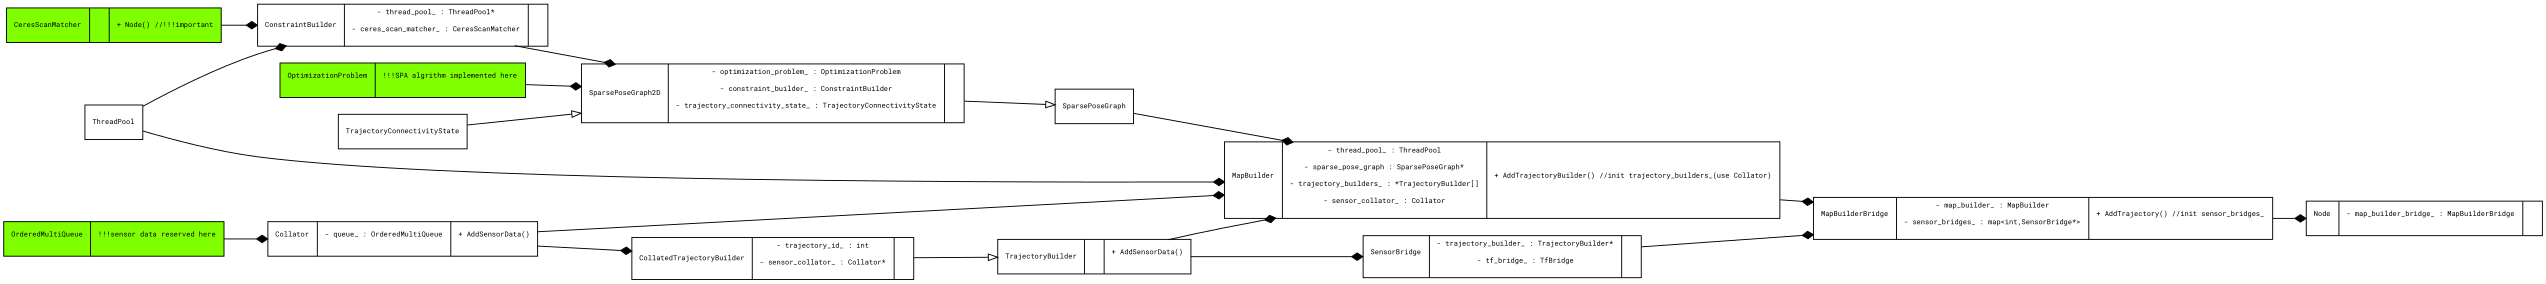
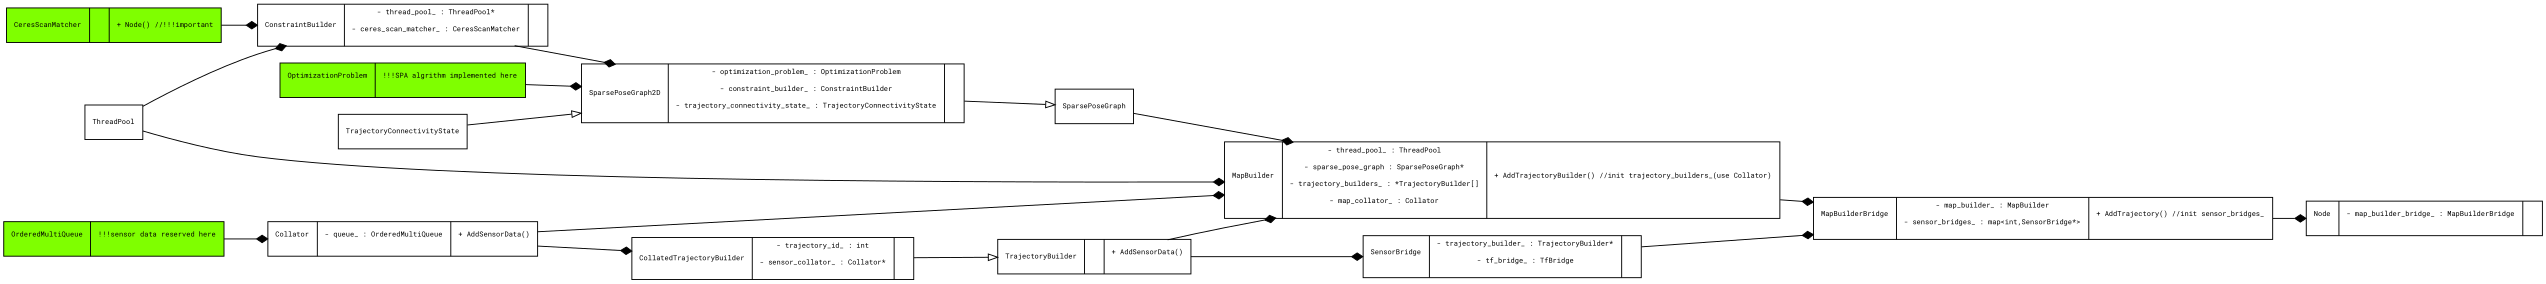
(1385, 201) -> (1385, 201)
